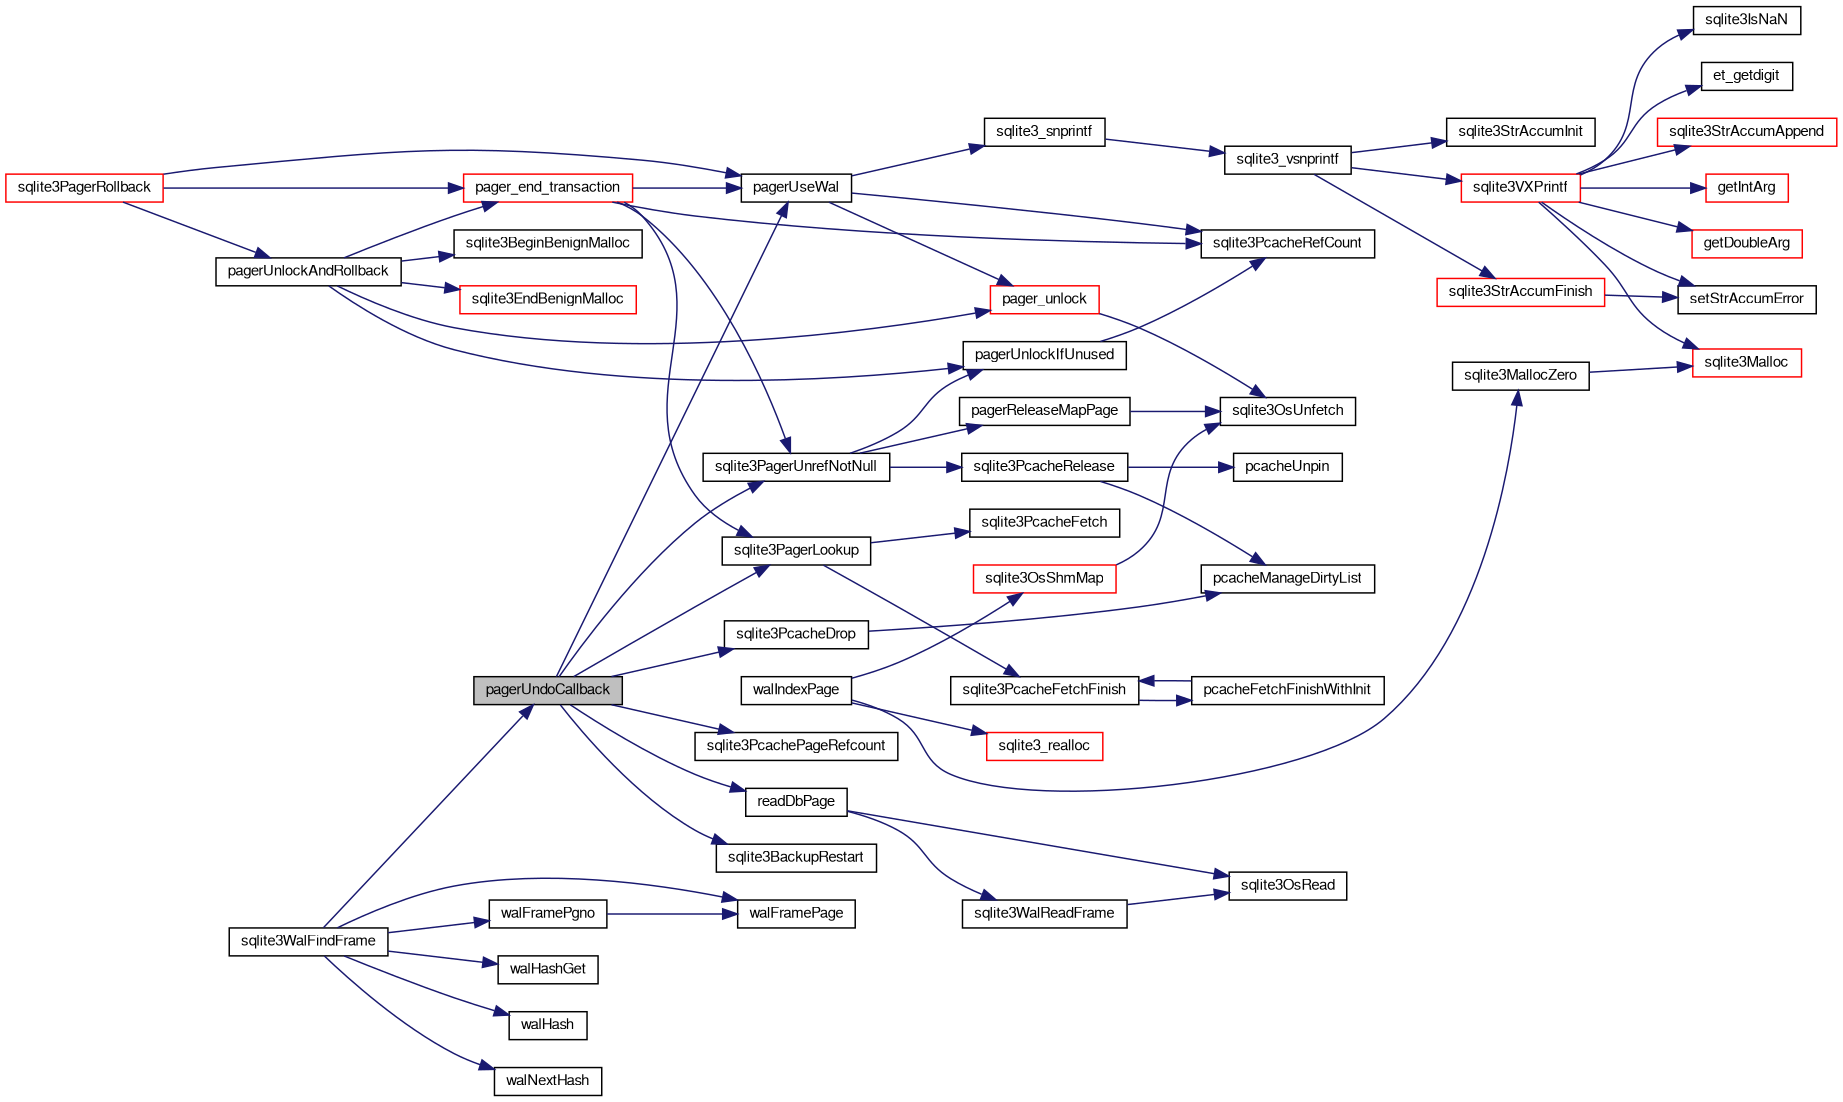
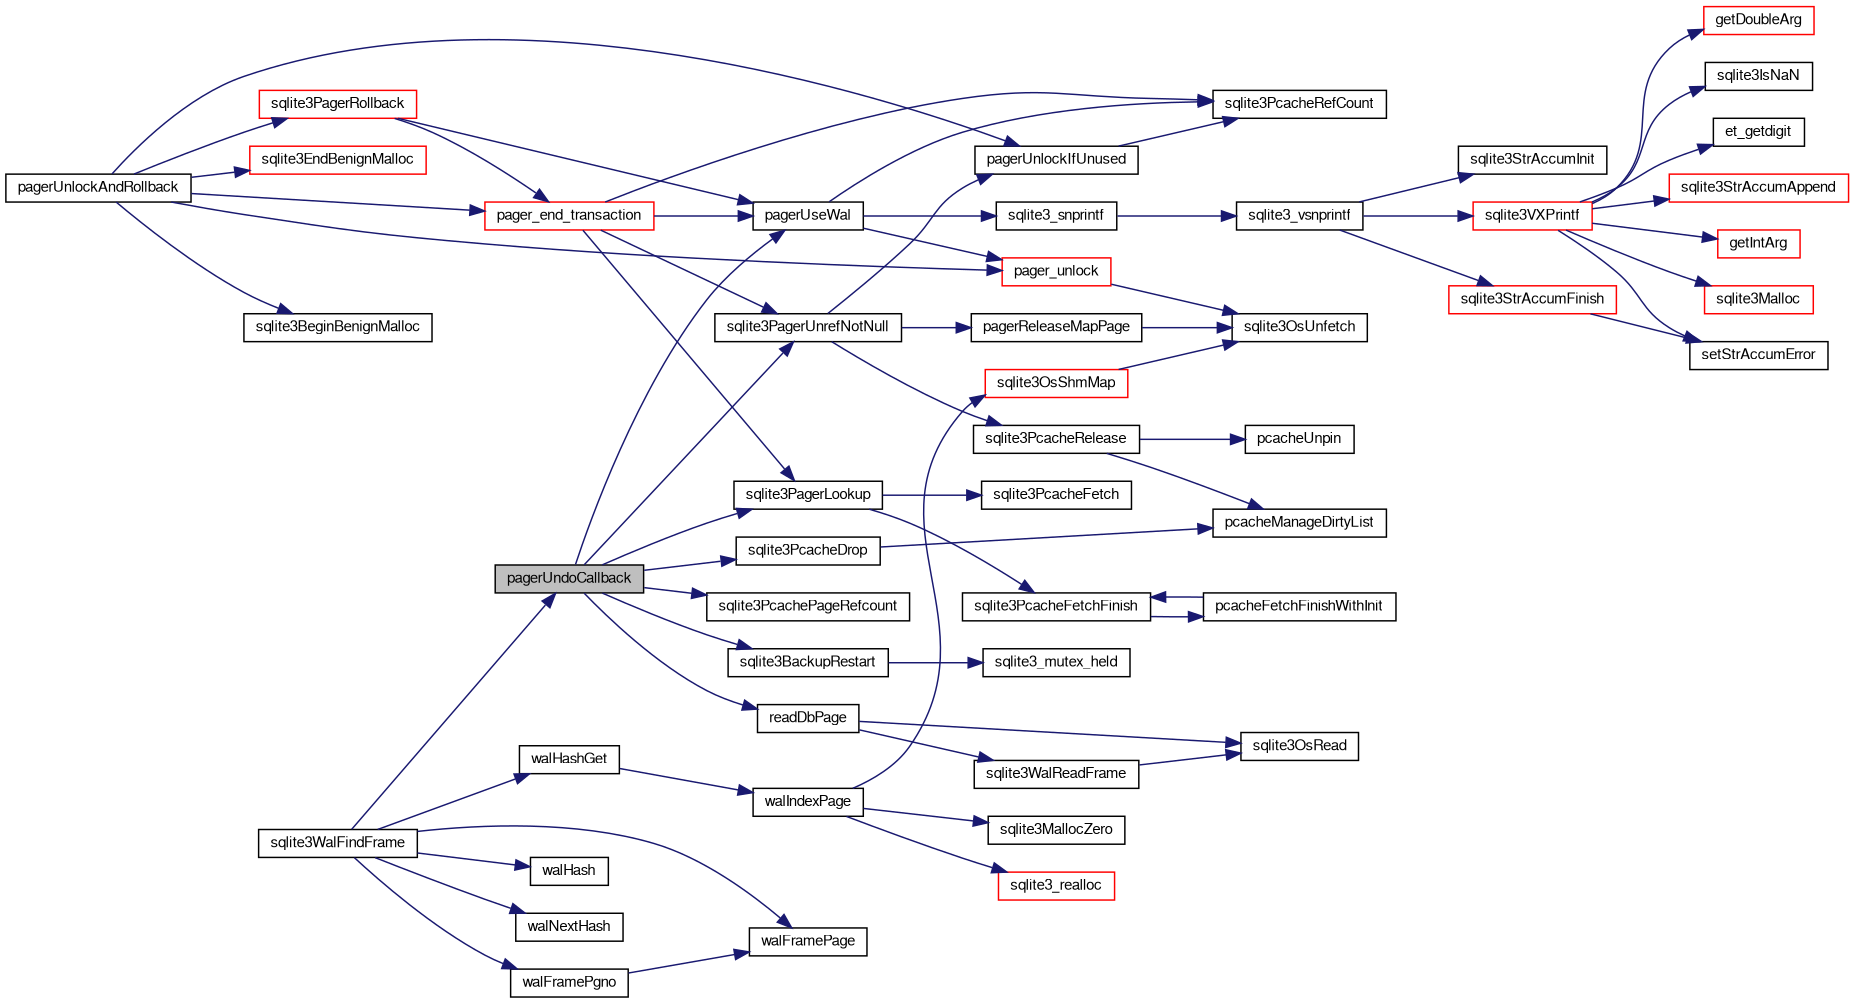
(189, 227) -> (203, 147)
(1633, 370) -> none
none -> (1057, 663)
none -> (679, 779)
